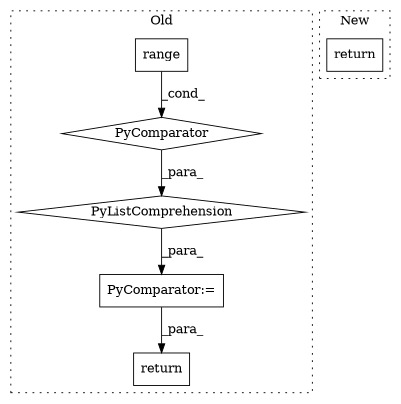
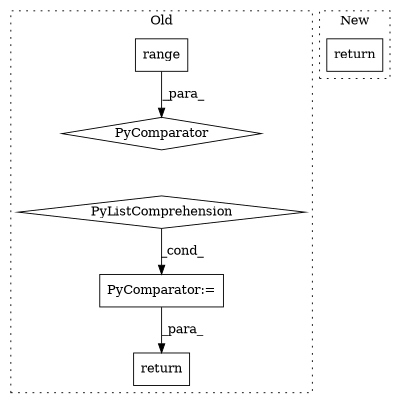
(183, 94) -> (183, 94)
(162, 168) -> none
(182, 251) -> (182, 251)
